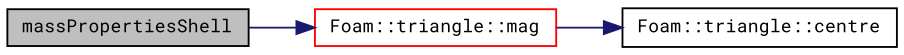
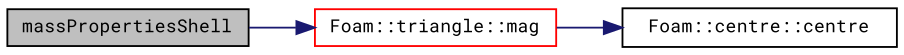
(760, 28) -> (760, 28)
